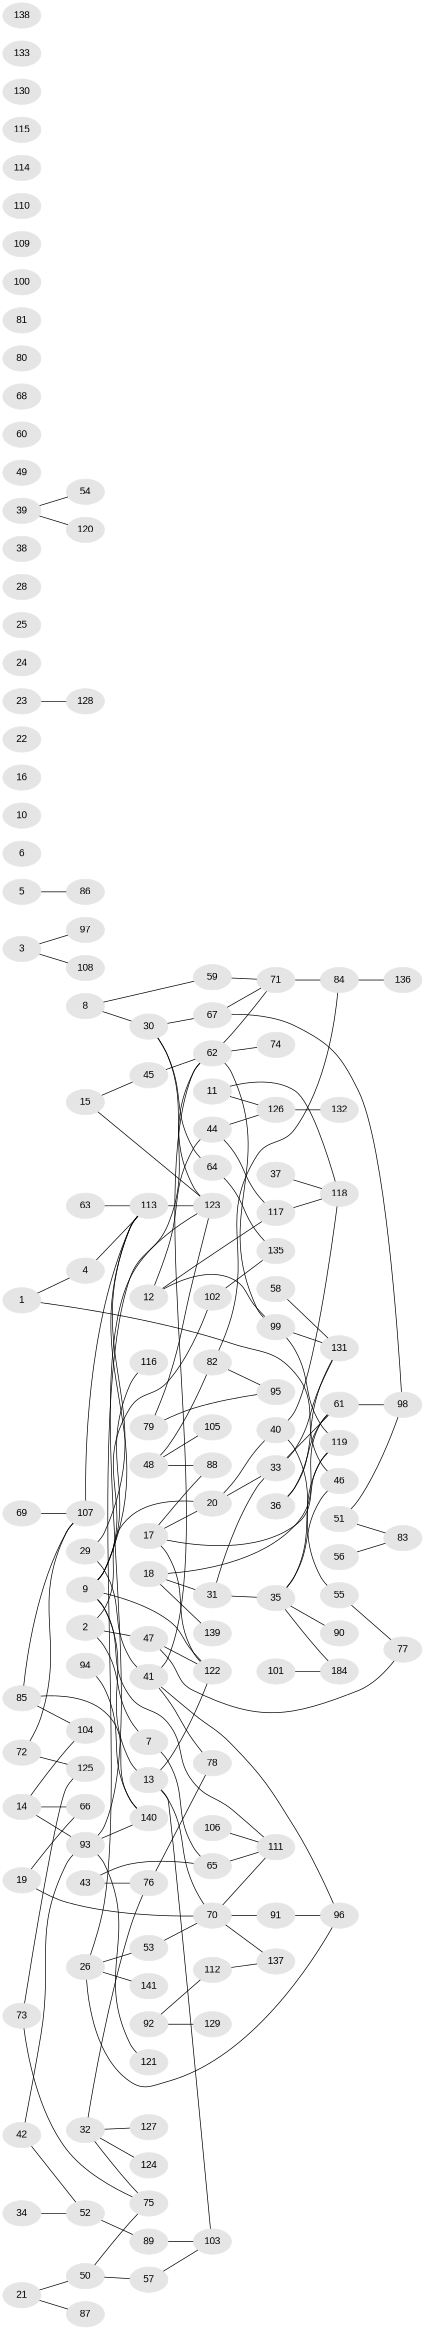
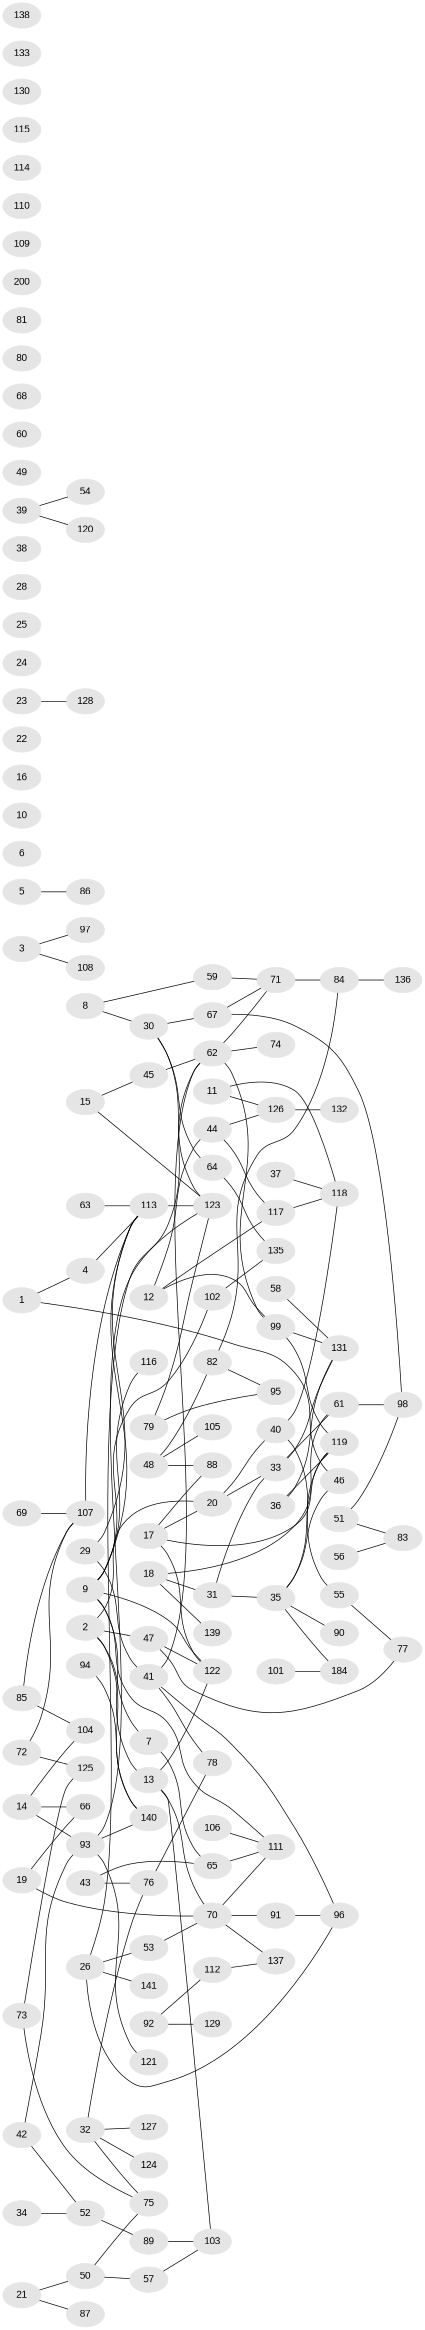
(22, 282) -> (22, 282)
(308, 1456) -> (308, 1475)
(106, 1713) -> (117, 1723)
